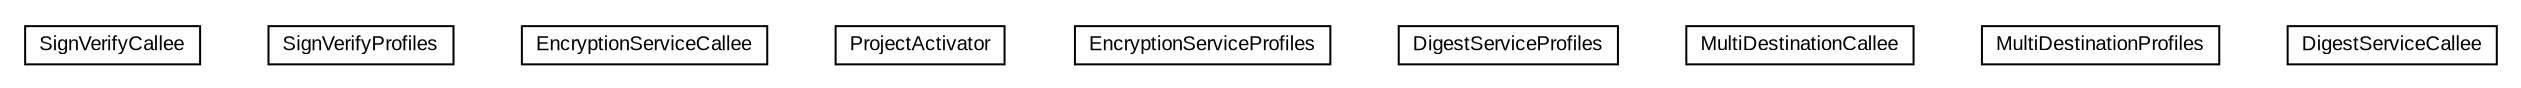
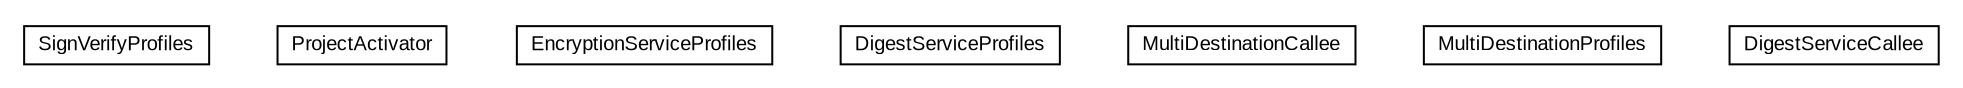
(112, 44) -> none
(645, 44) -> none
